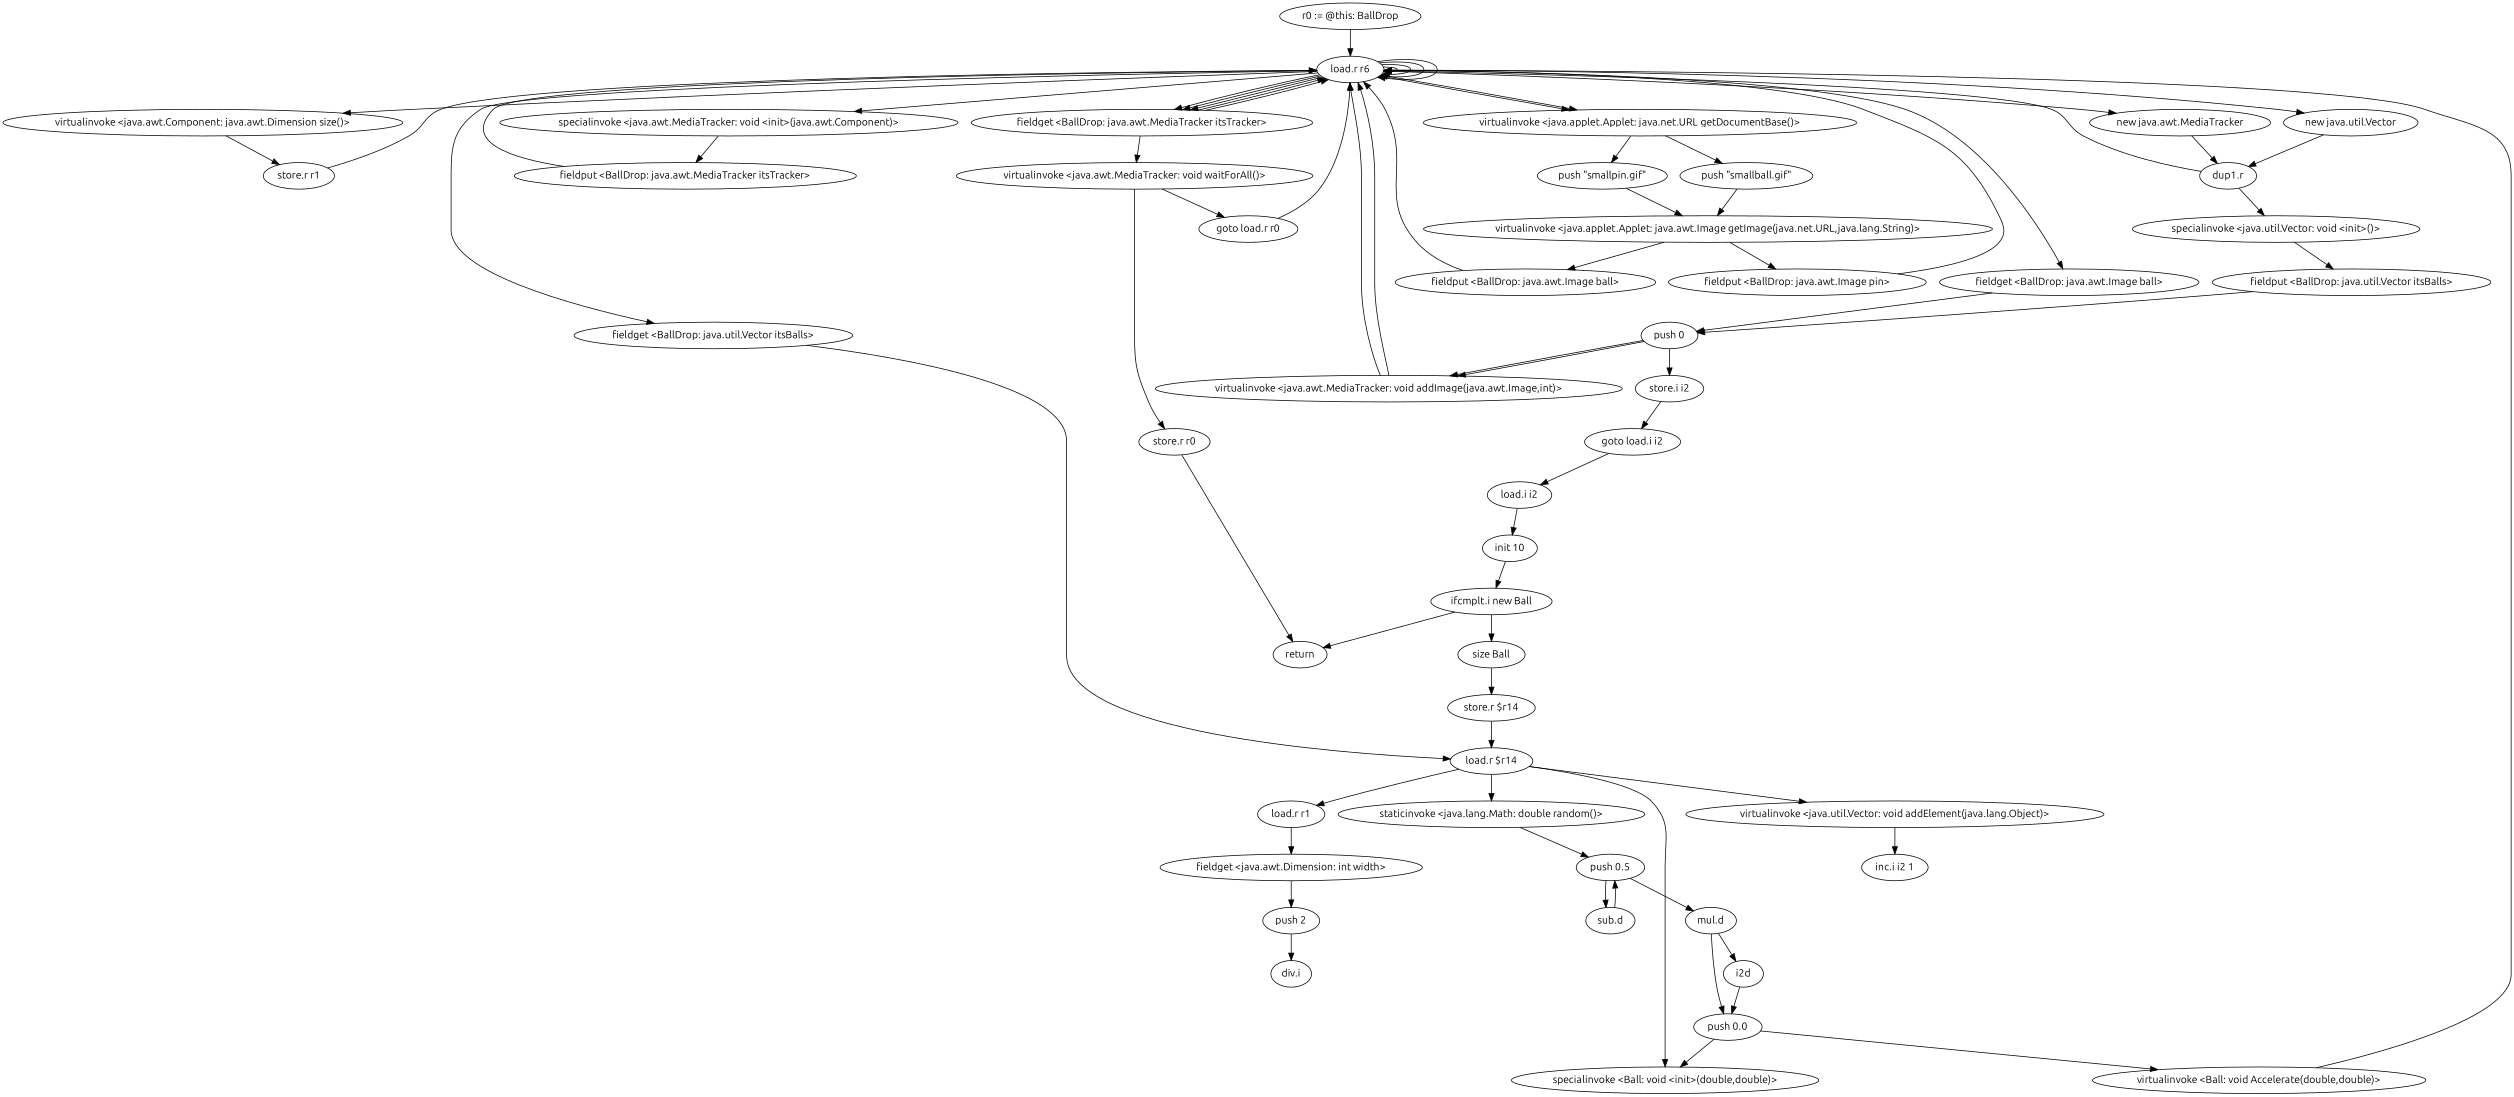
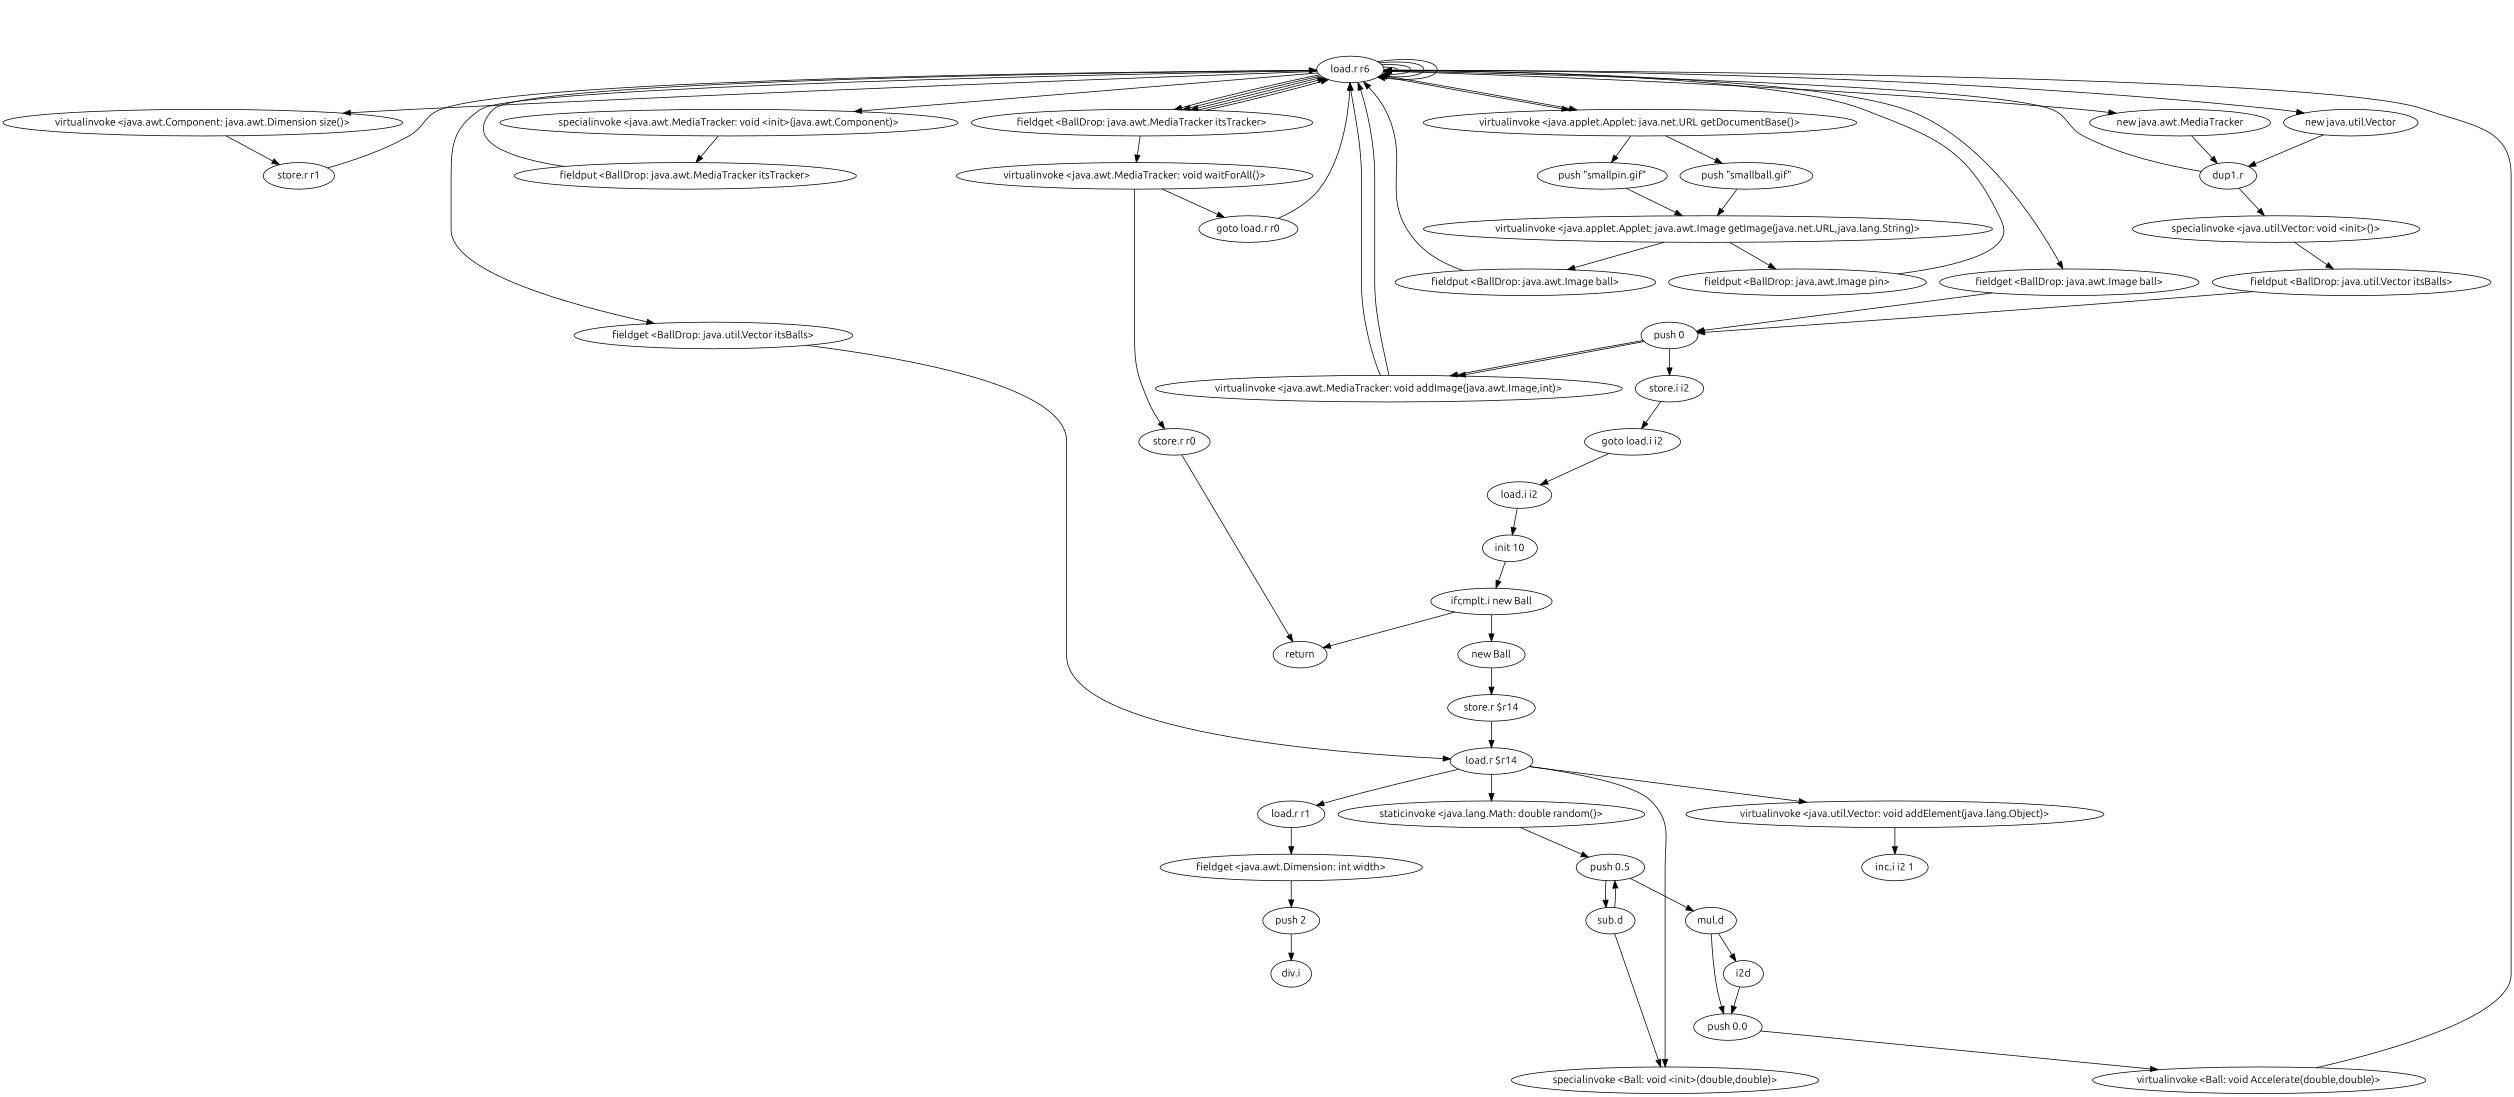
(1350, 16) -> none
(1491, 655) -> (1491, 655)
(1700, 1051) -> (1636, 997)
